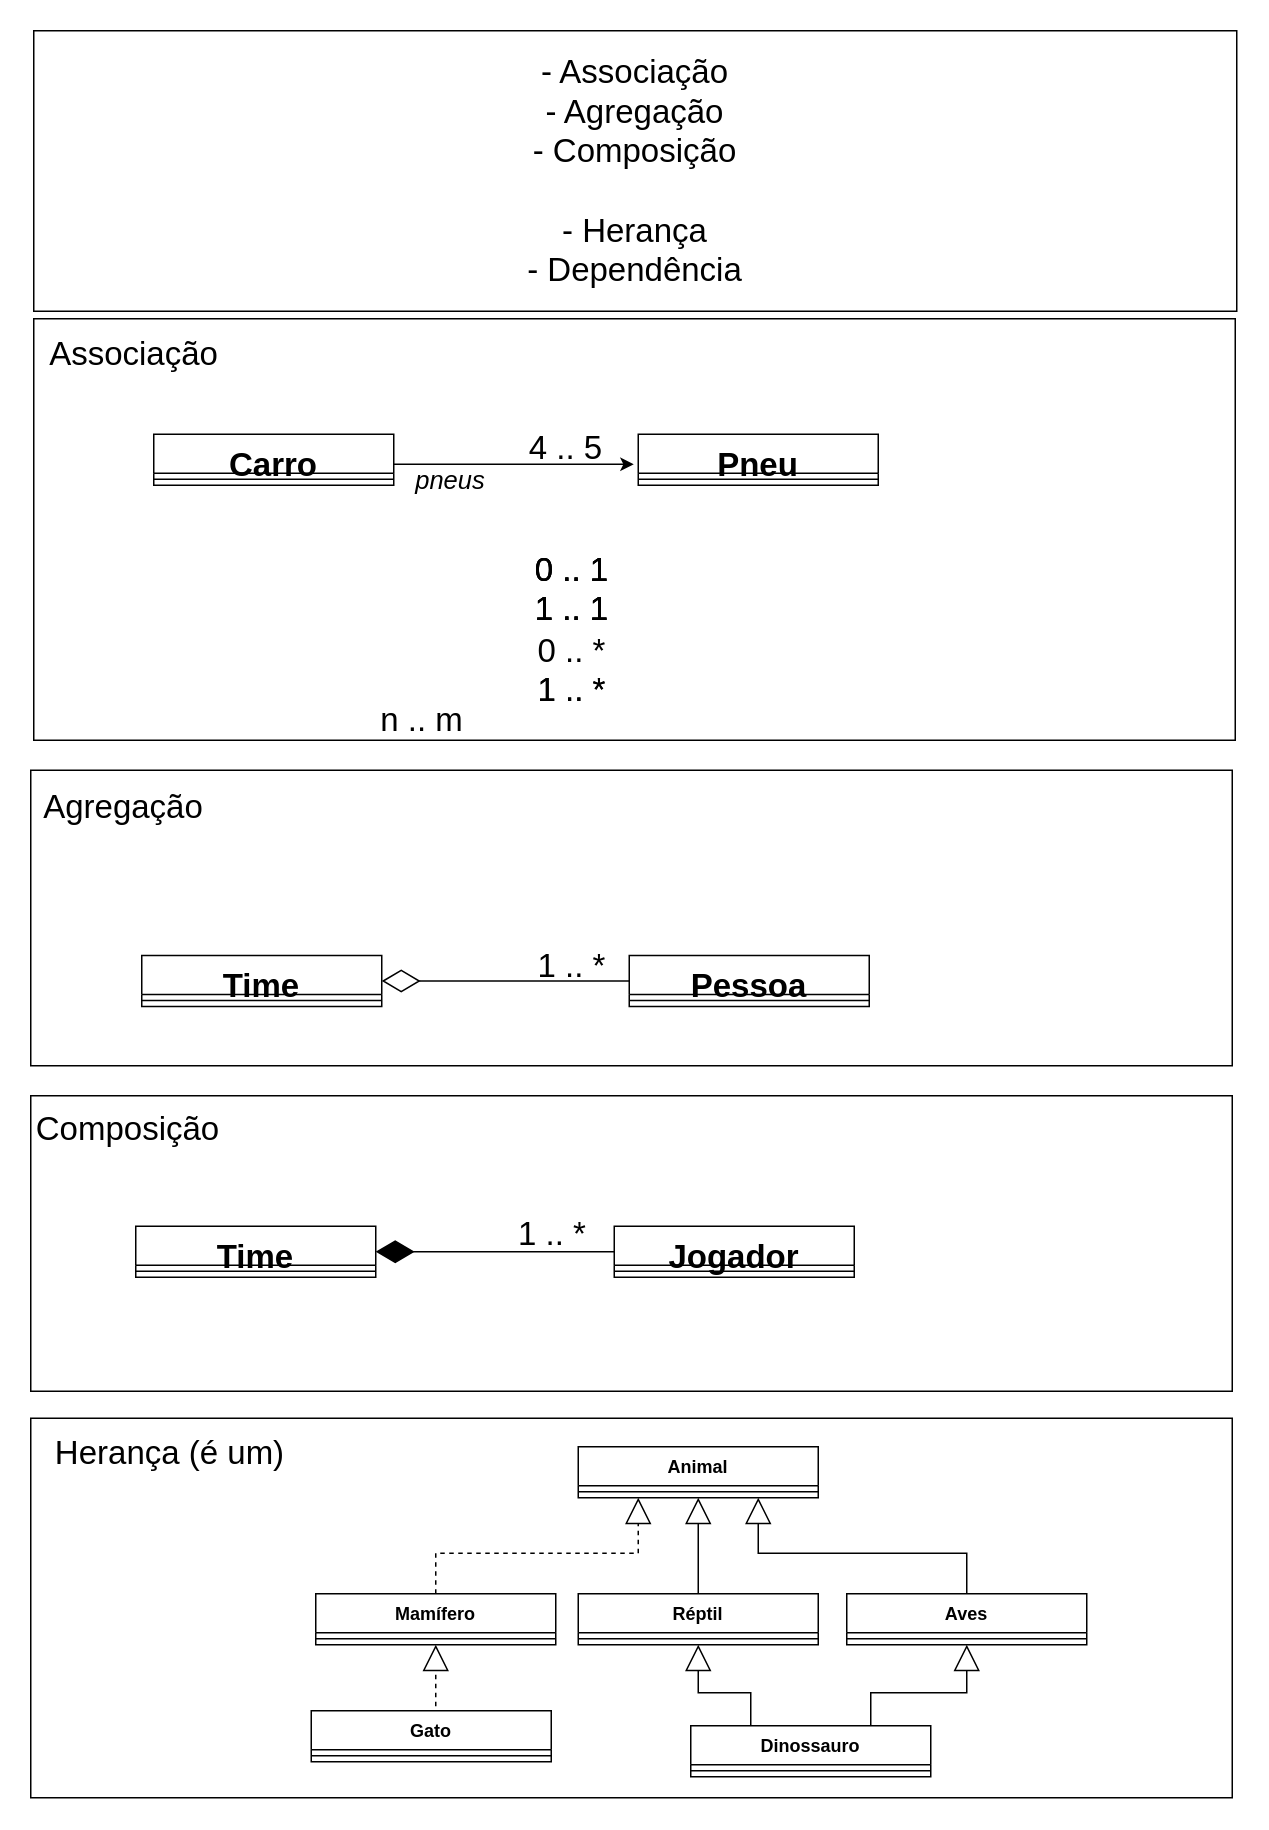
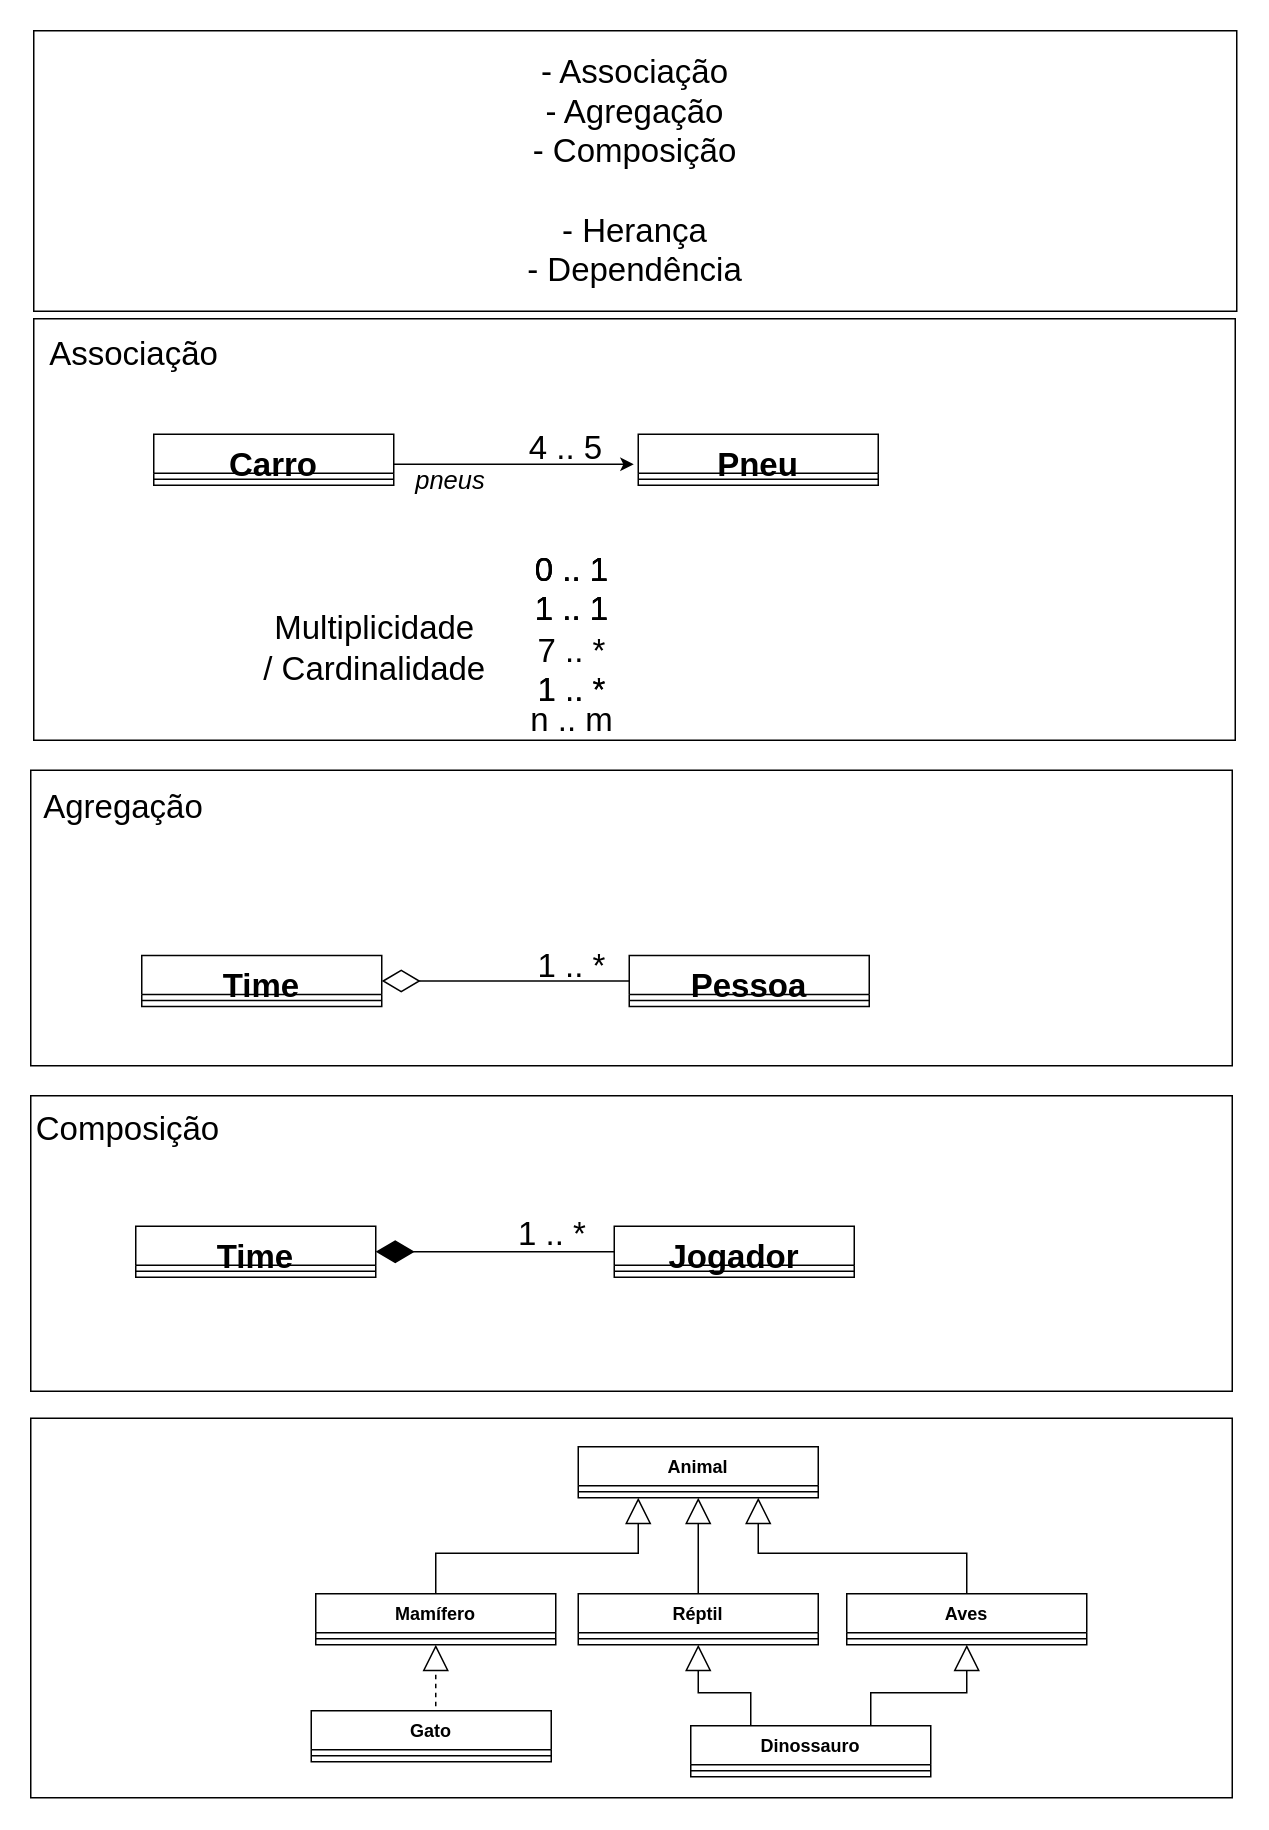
none -> (375, 648)
(572, 652) -> (572, 652)
(422, 721) -> (572, 721)
(170, 1454) -> none
(533, 1553) -> (533, 1553)
